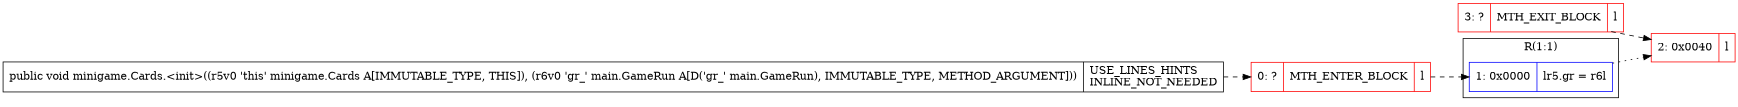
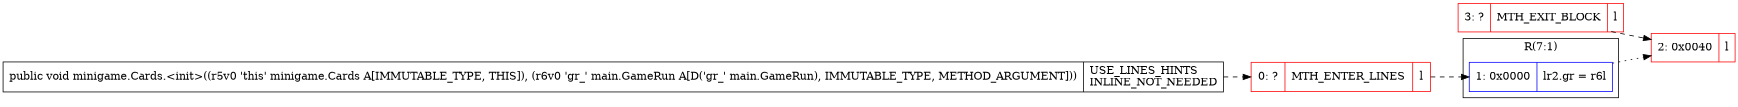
(1541, 47) -> (1541, 47)
(1349, 77) -> (1348, 77)
(1575, 77) -> (1575, 77)
